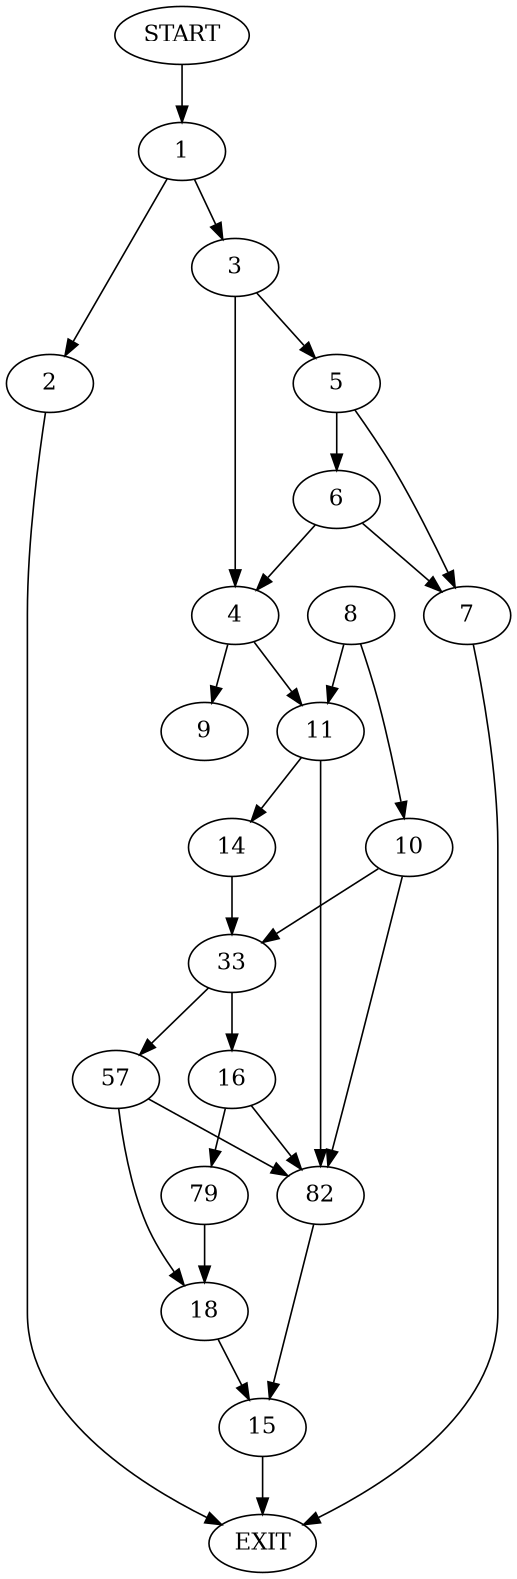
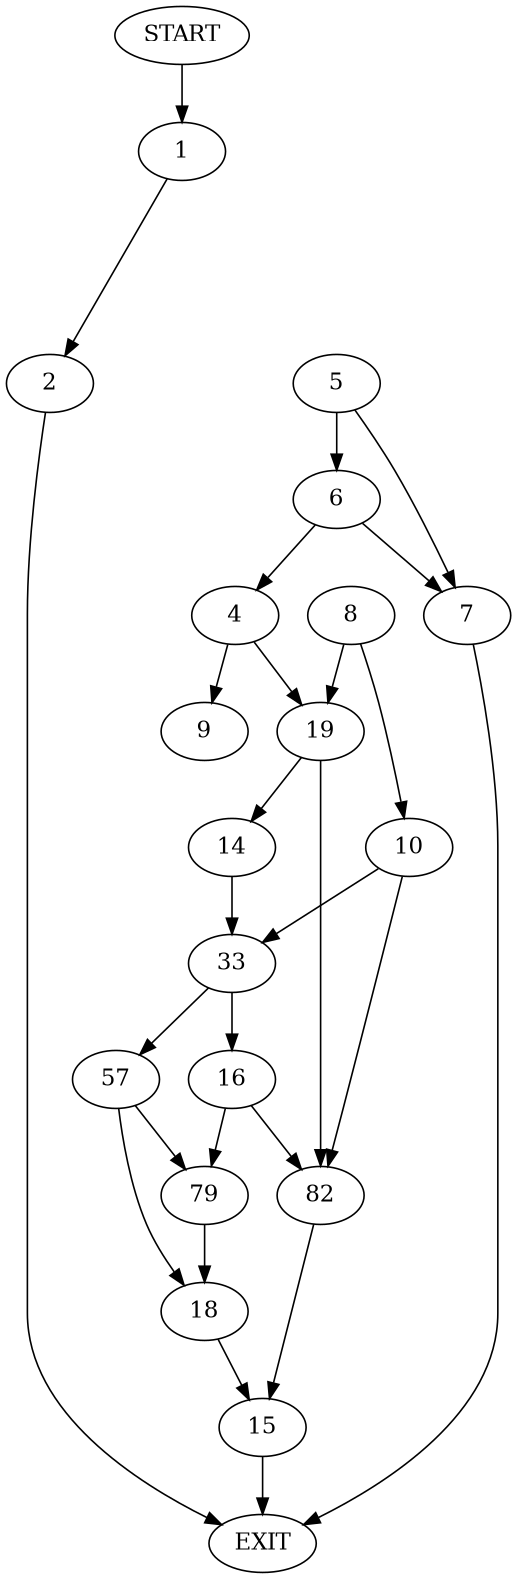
(235, 267) -> none
(321, 731) -> (321, 731)
(208, 1132) -> (155, 1131)
